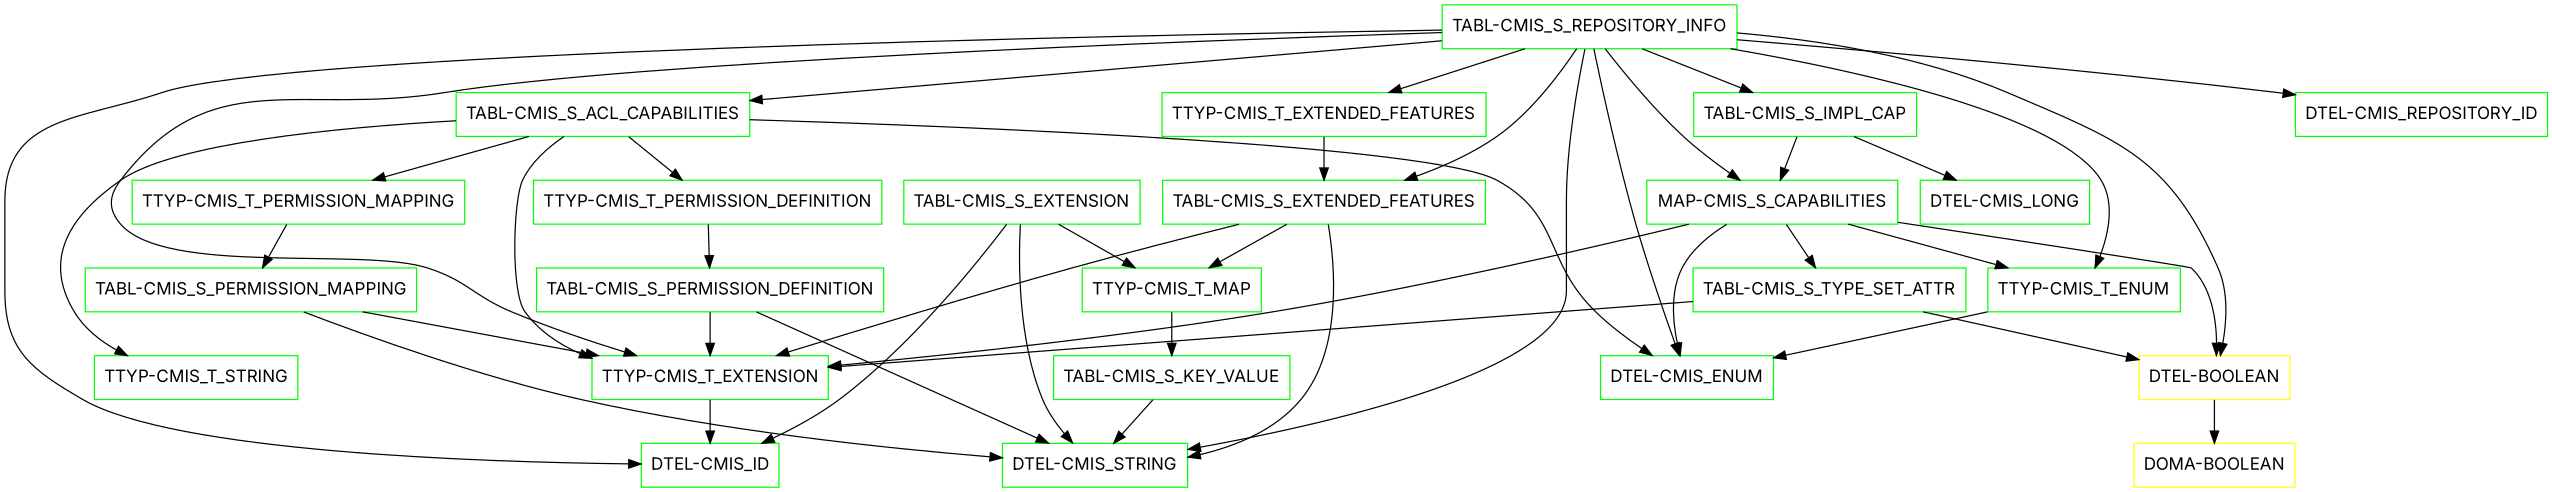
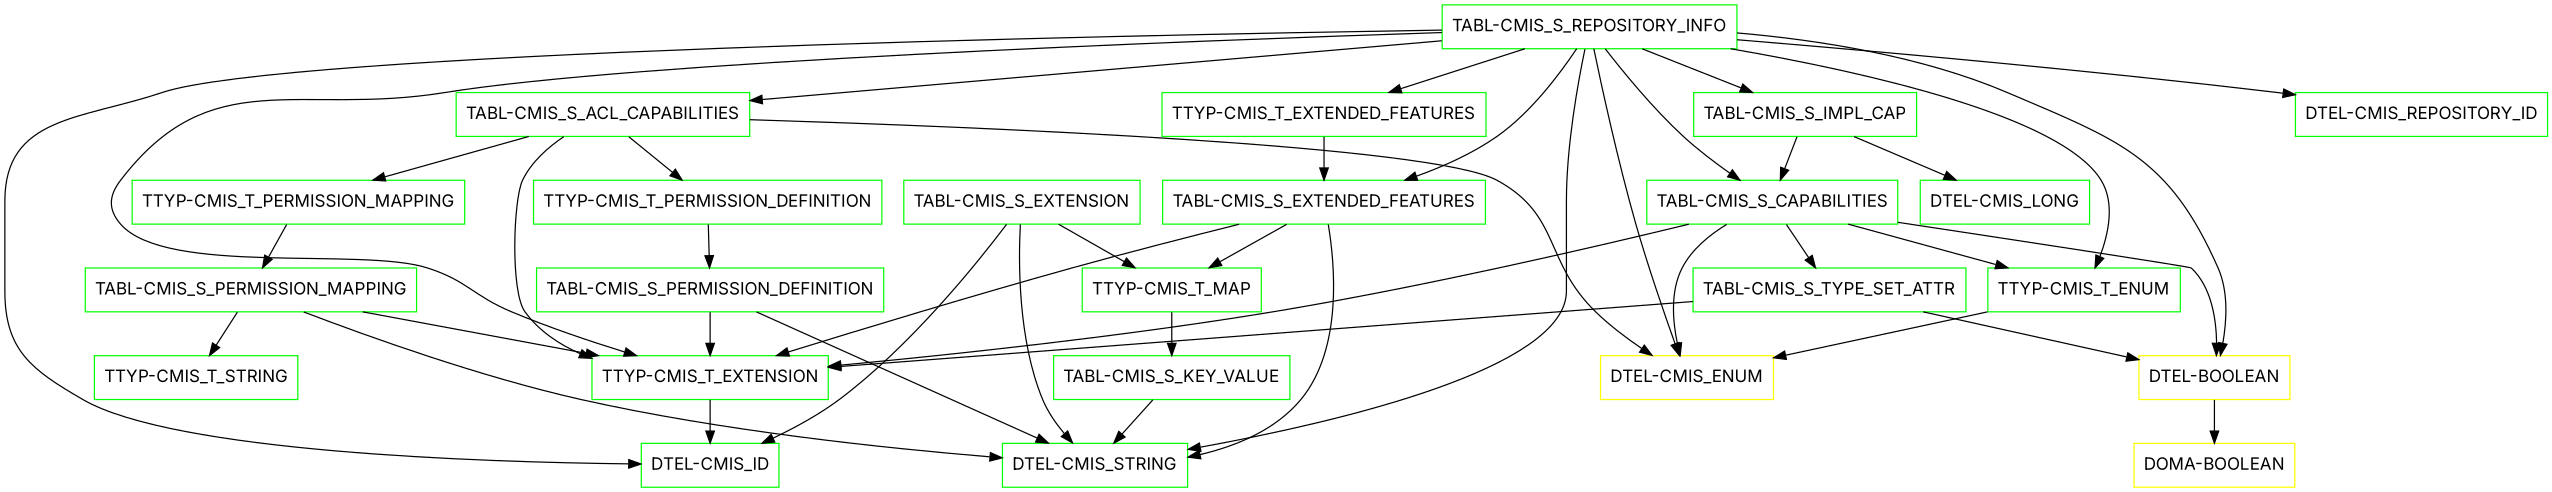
(180, 156) -> (227, 329)
(1772, 202) -> (1772, 202)
(1687, 378) -> (1687, 378)
